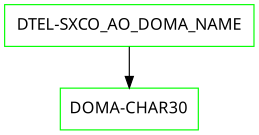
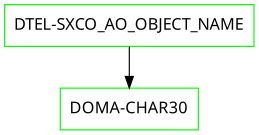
(129, 26) -> (129, 26)
